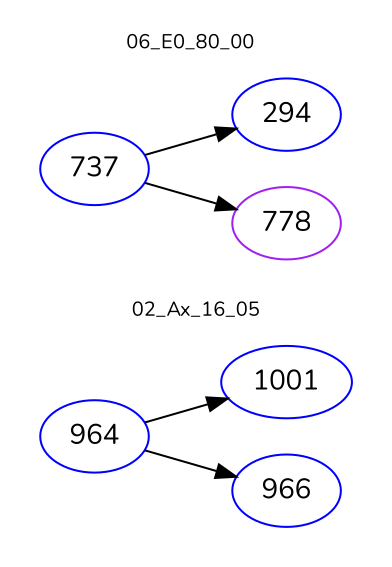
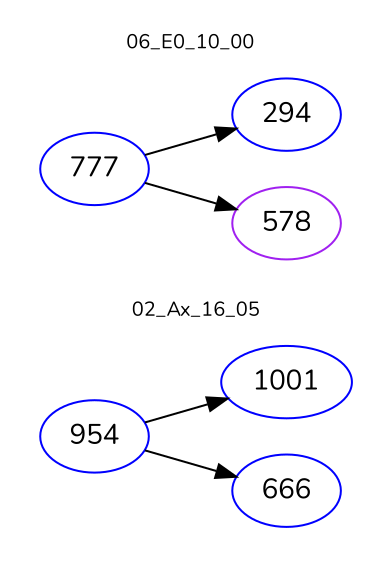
(191, 43) -> (191, 43)
(95, 169) -> (95, 169)
(287, 223) -> (287, 223)
(95, 436) -> (95, 436)
(287, 491) -> (287, 491)
